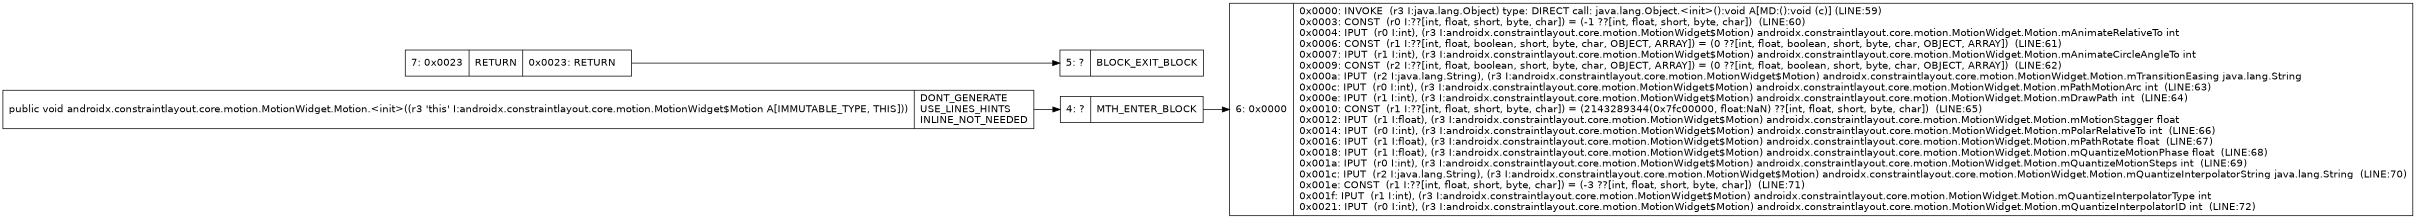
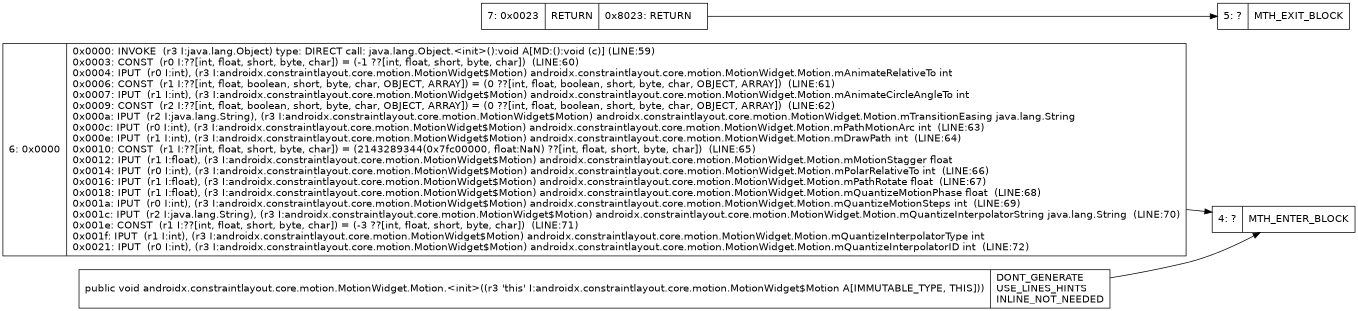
(577, 63) -> (653, 16)
(1147, 63) -> (1299, 16)
(1213, 109) -> (1195, 210)
